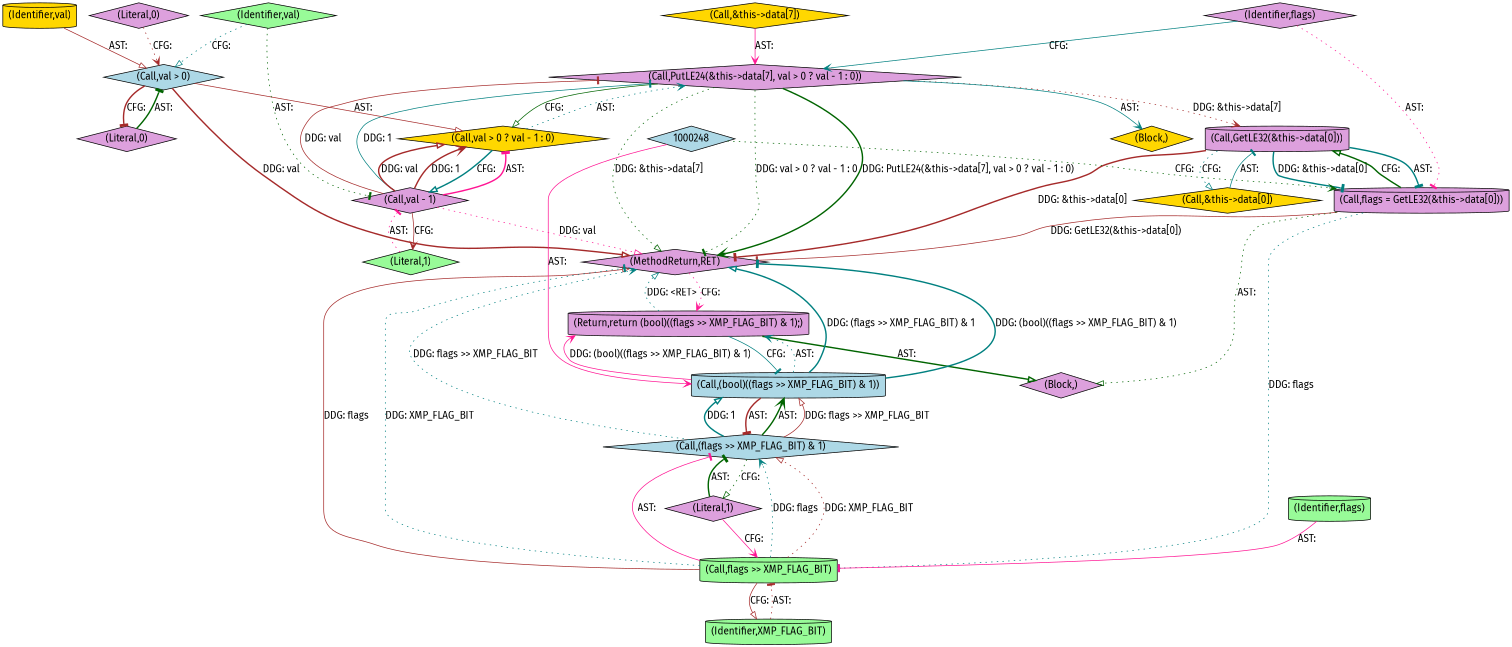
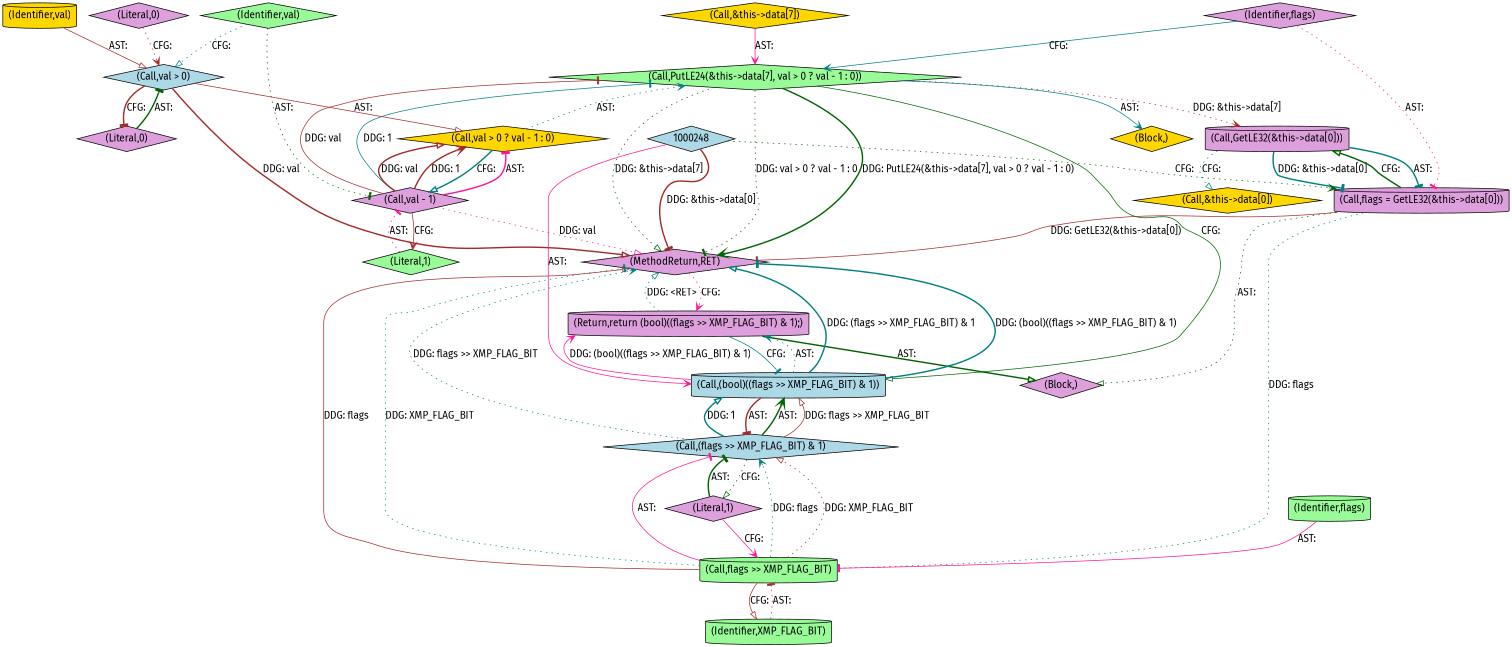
(755, 77) -> (755, 77)
(584, 93) -> (1196, 234)
(1237, 169) -> none
(973, 209) -> (670, 184)
